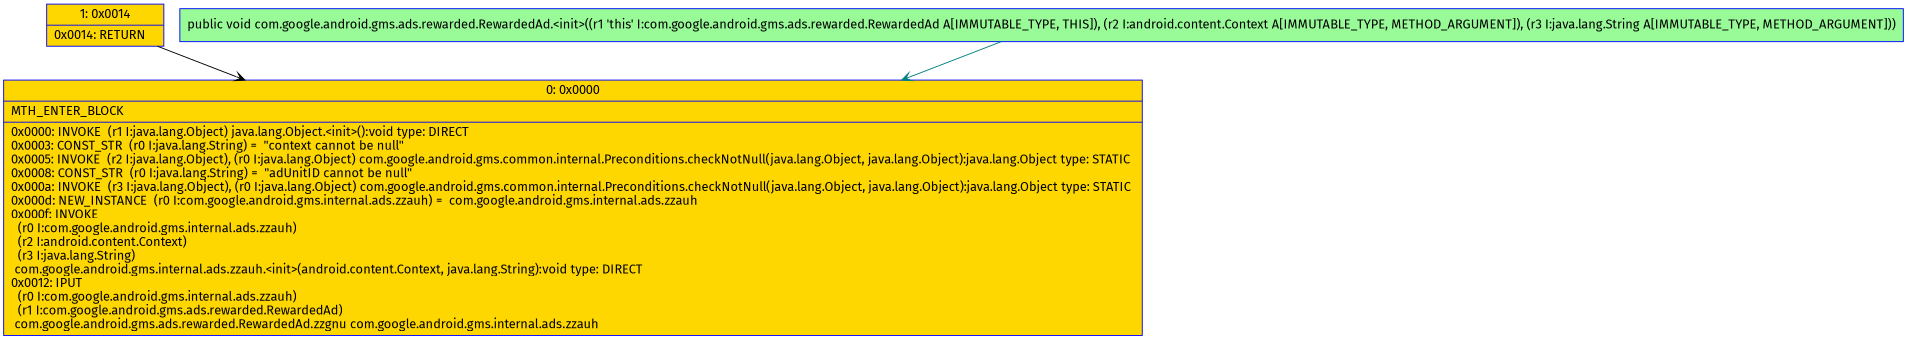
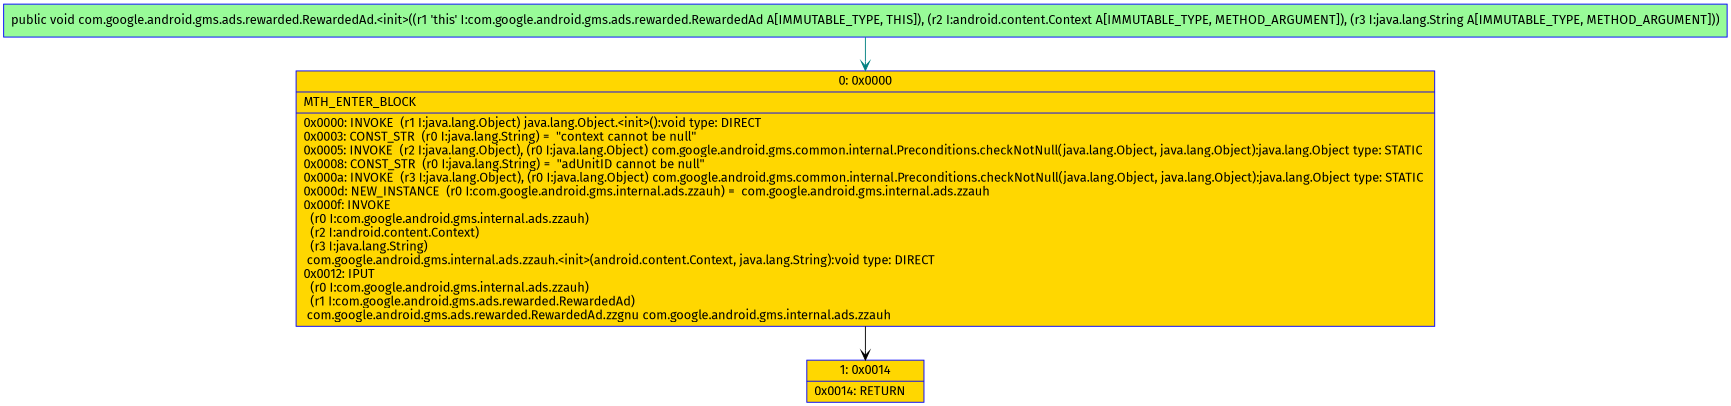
(197, 61) -> (865, 339)
